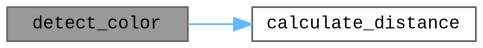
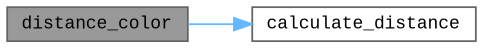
(97, 24) -> (97, 24)
